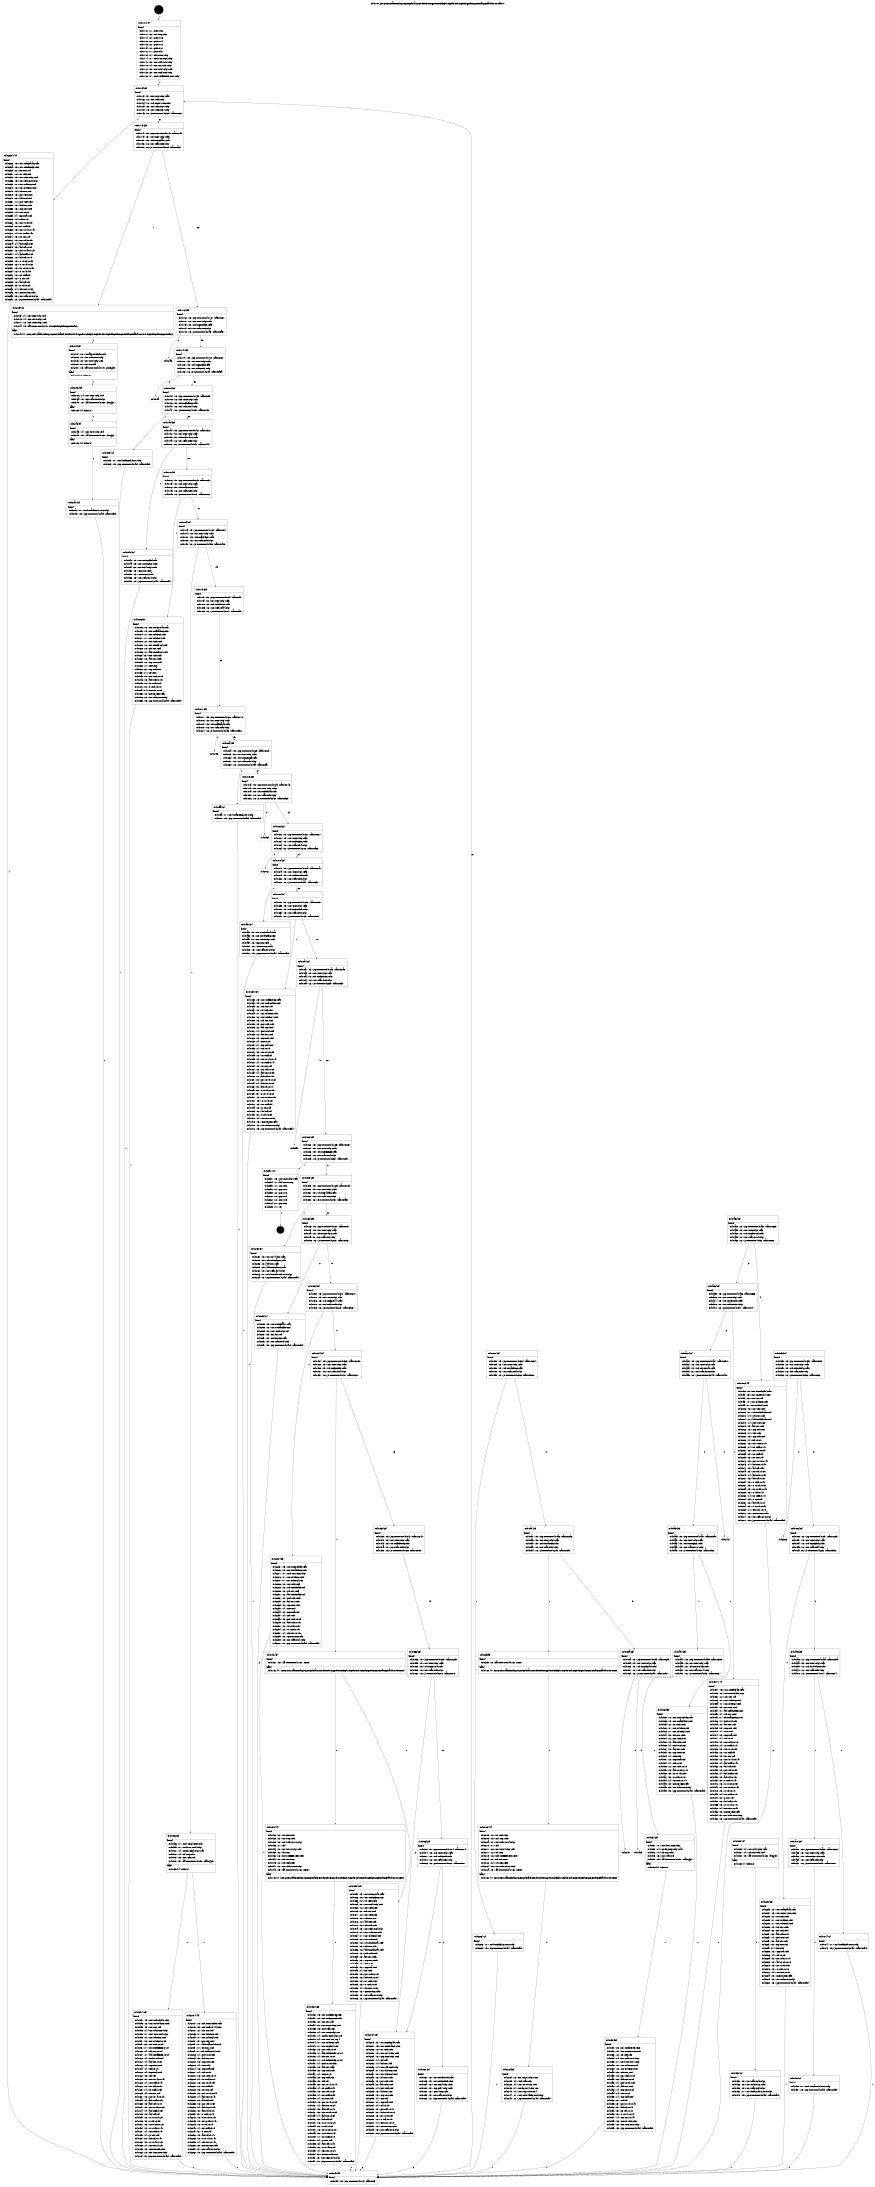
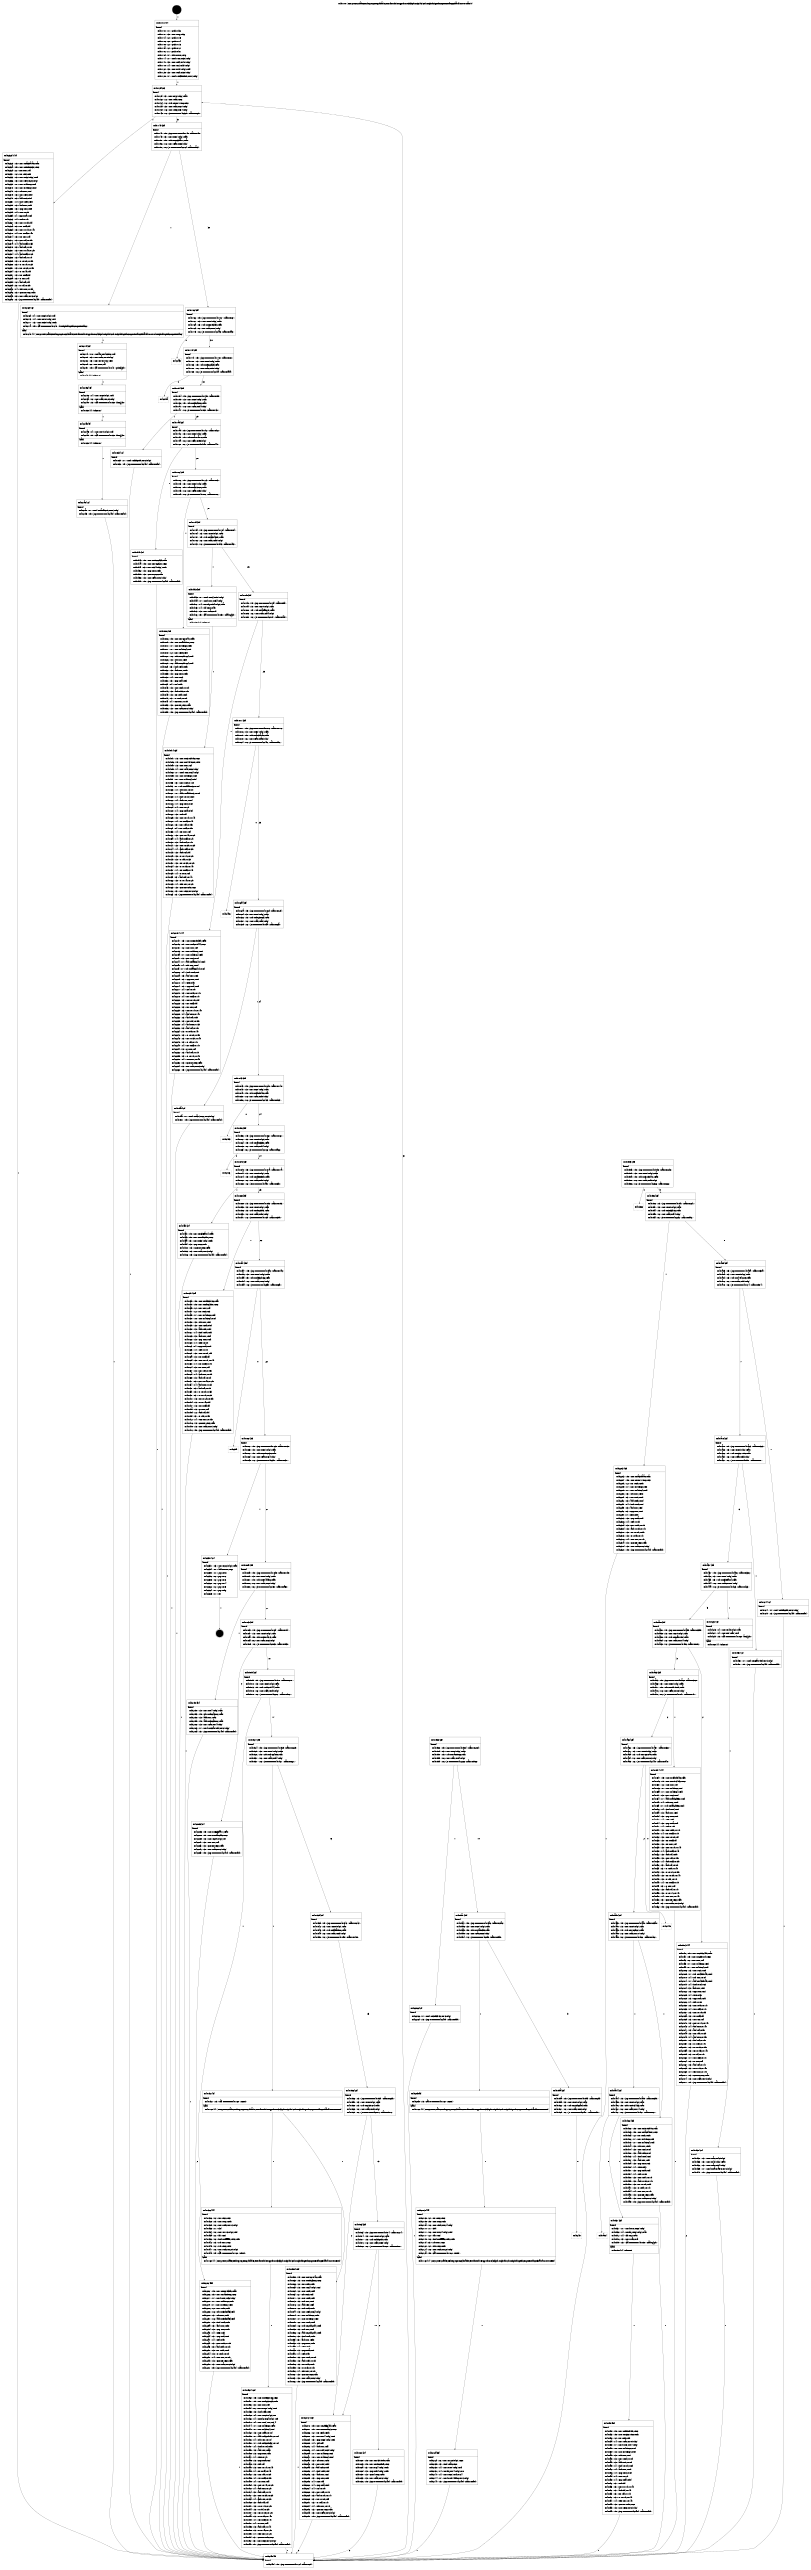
none -> (726, 1576)
(198, 1942) -> (223, 773)
